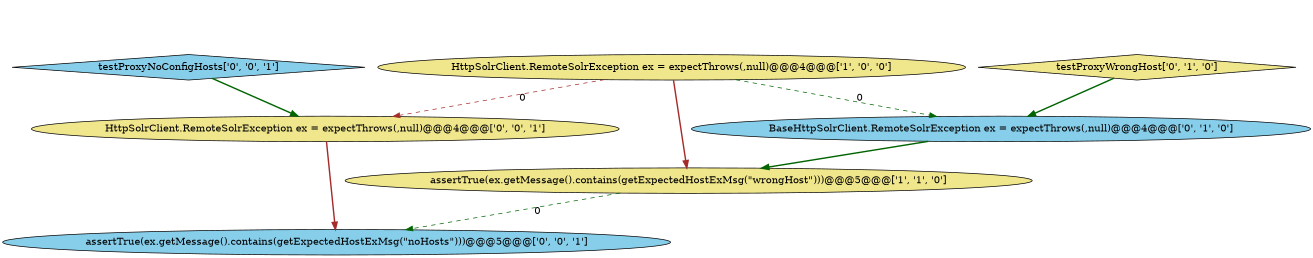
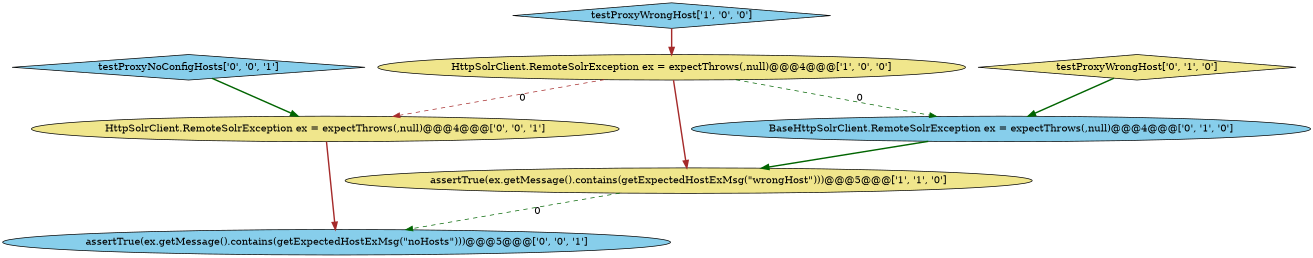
none -> (672, 16)
